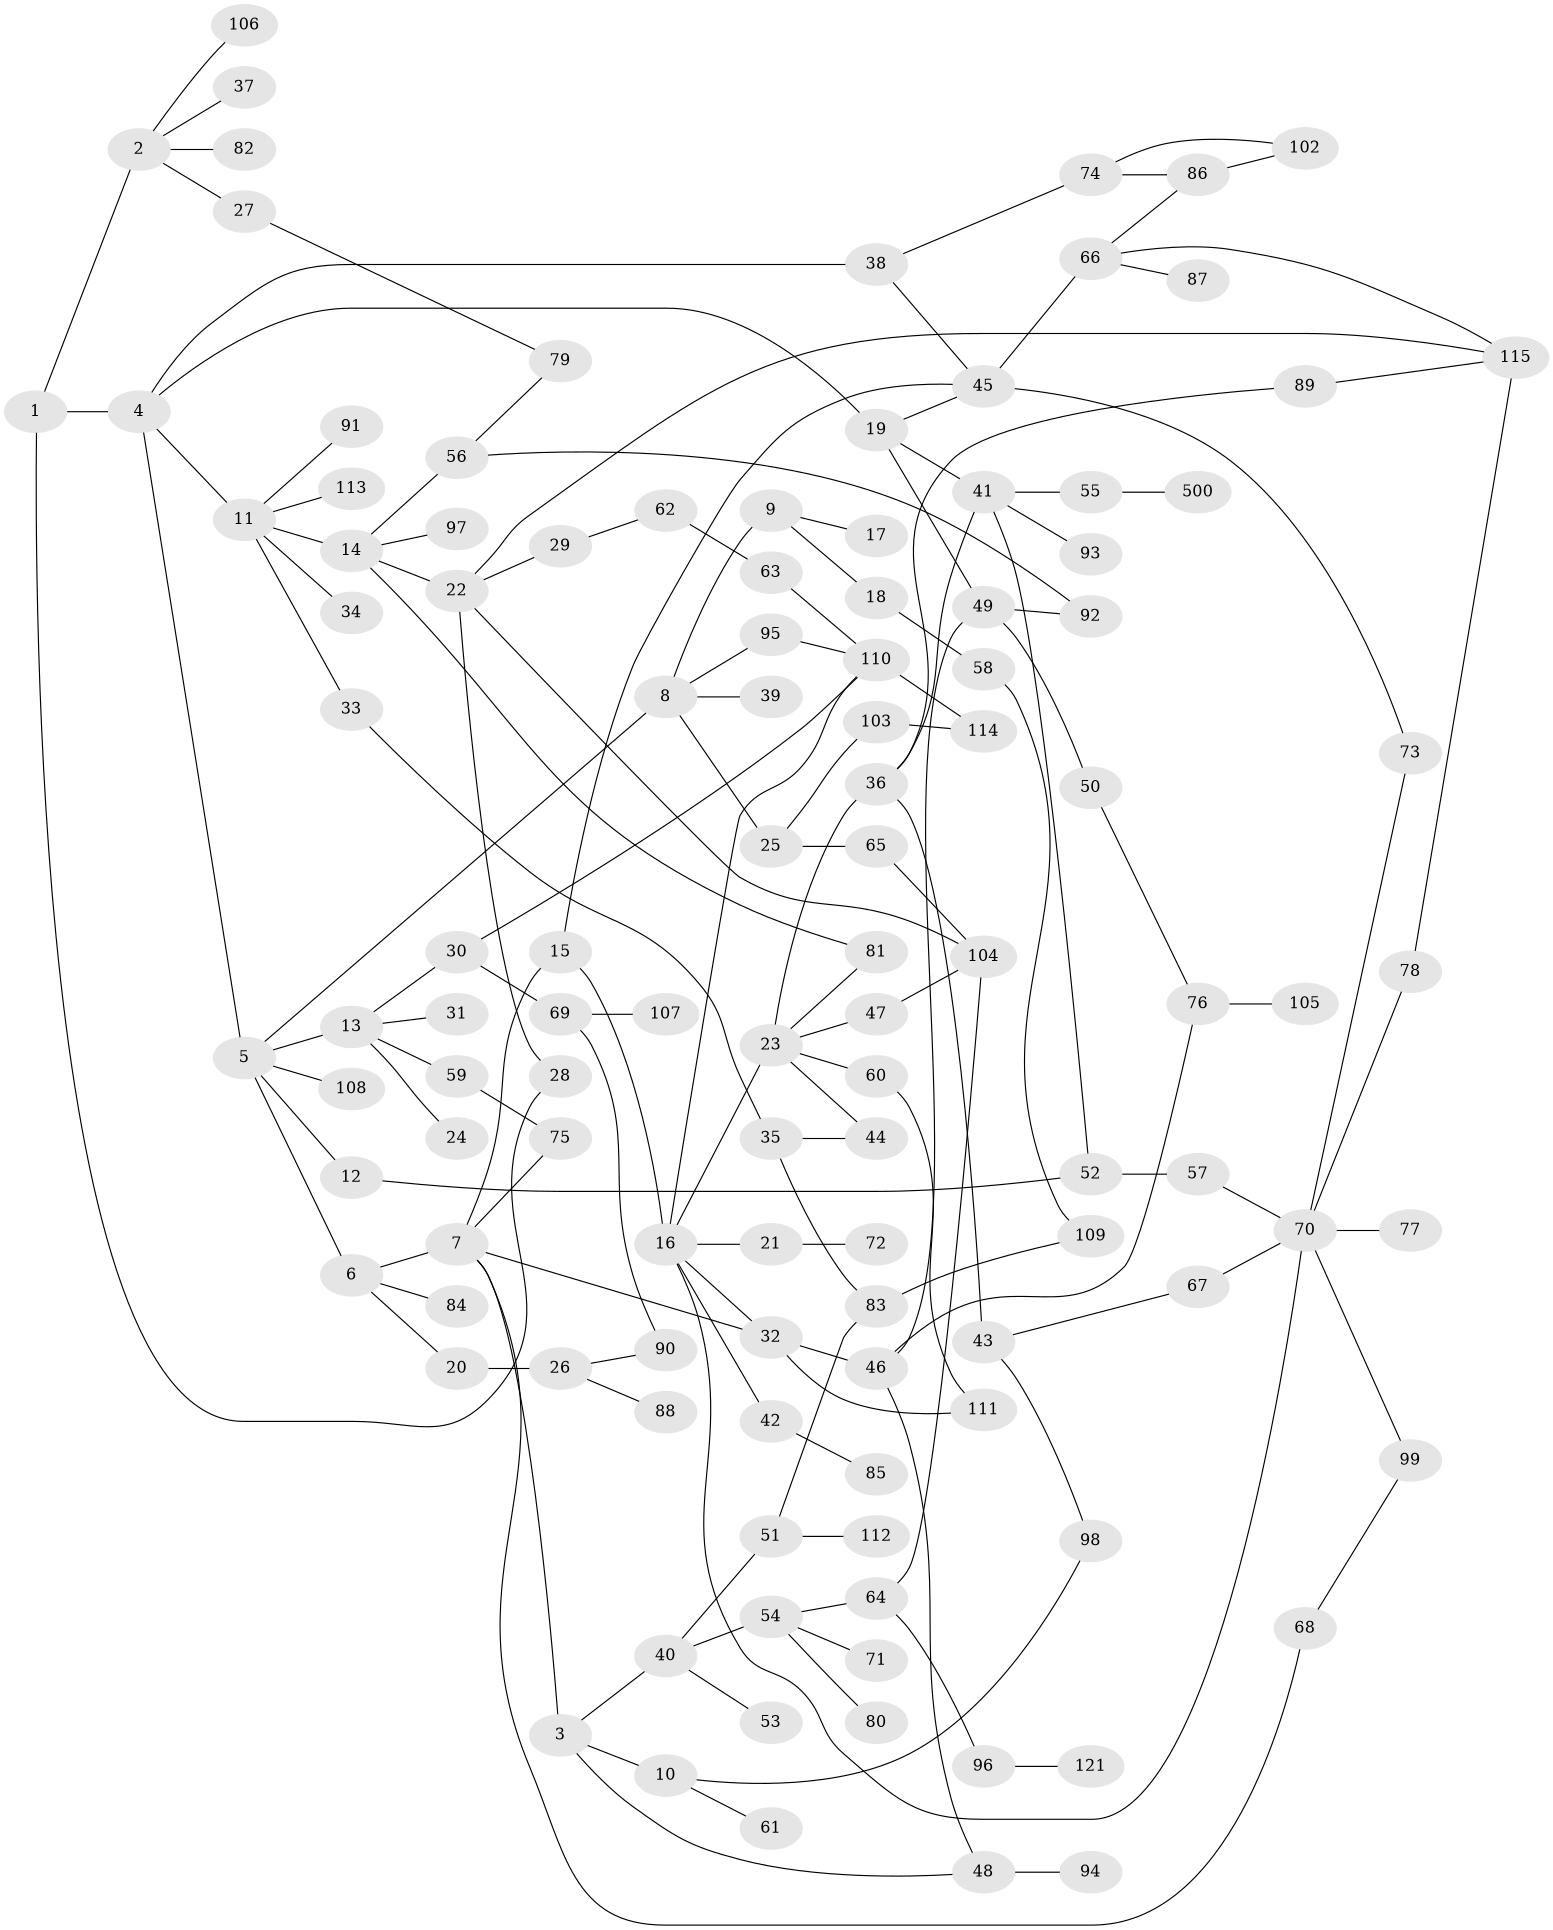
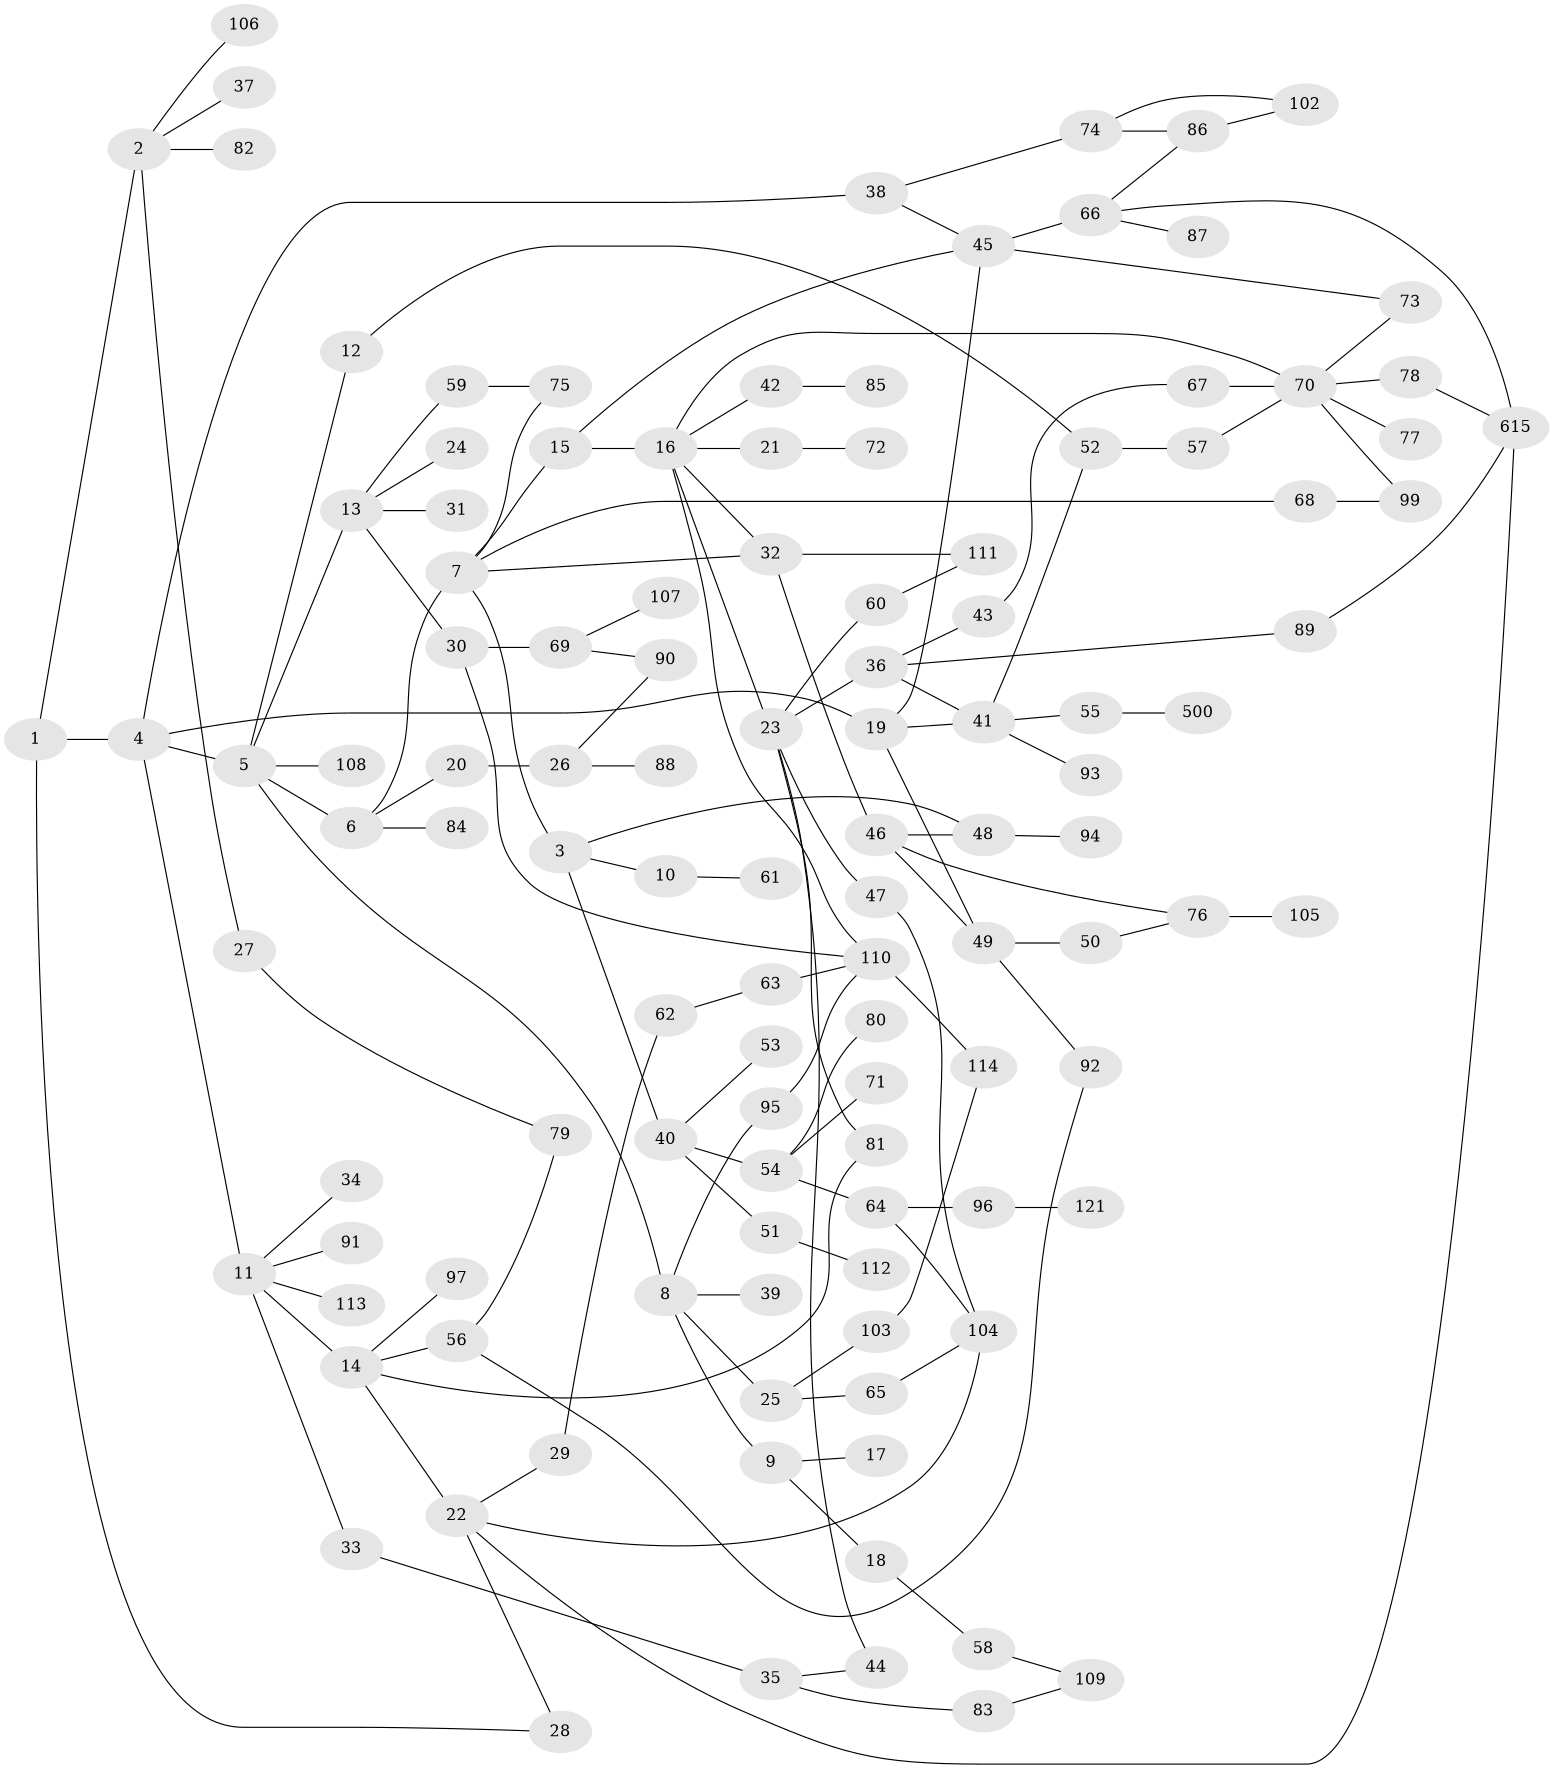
(1516, 358) -> (1516, 428)
(815, 1417) -> none
(1091, 1541) -> none
